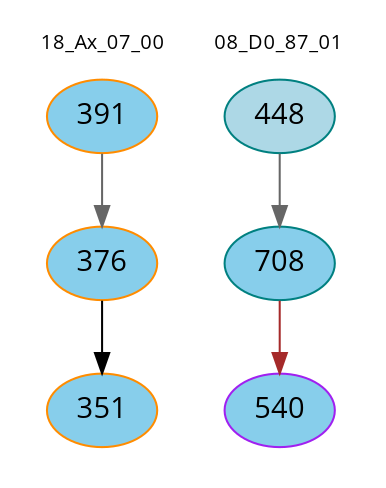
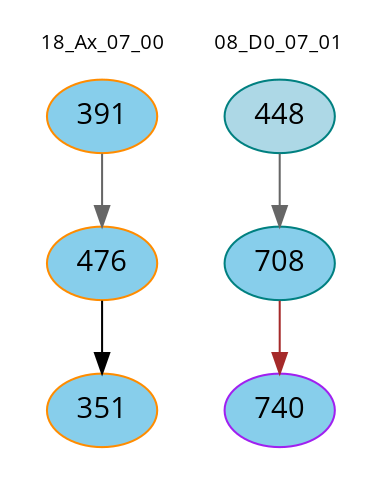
(280, 44) -> (280, 44)
(102, 263) -> (102, 263)
(280, 410) -> (280, 410)
